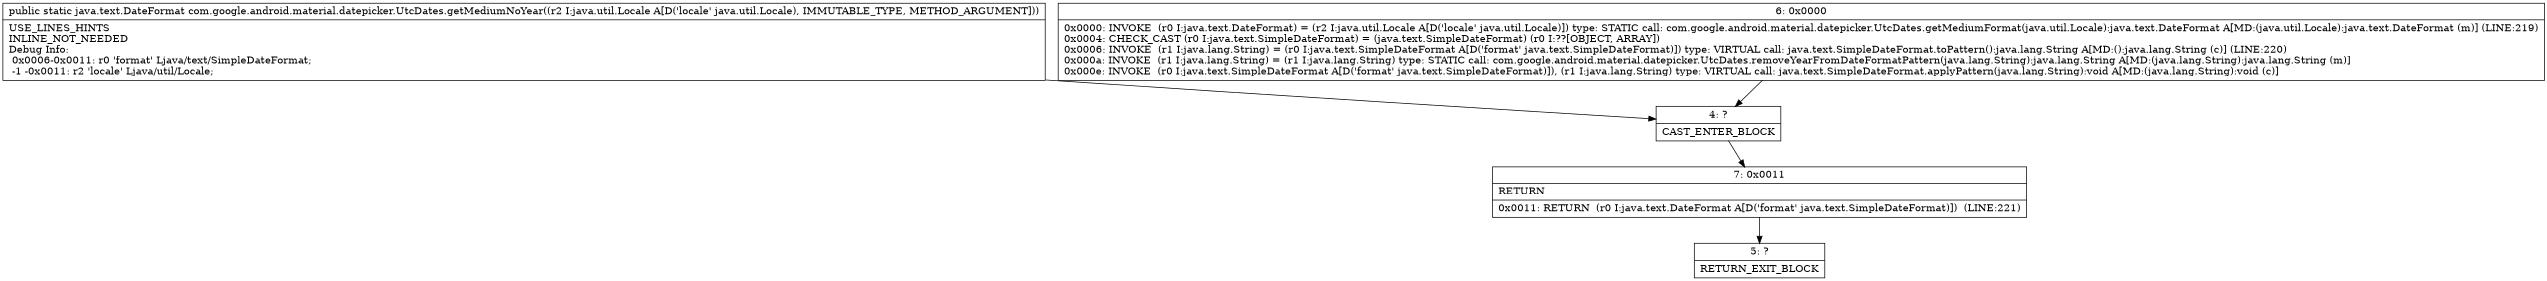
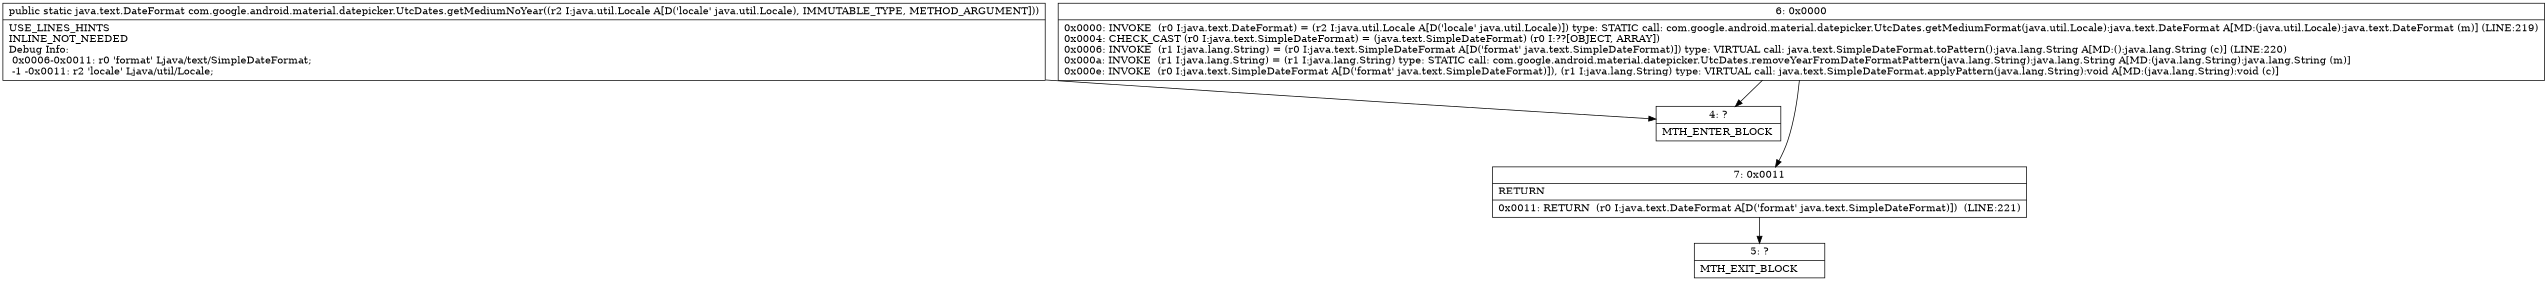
(1718, 132) -> (1717, 132)
(1735, 151) -> (1793, 121)
(1760, 269) -> (1749, 269)
